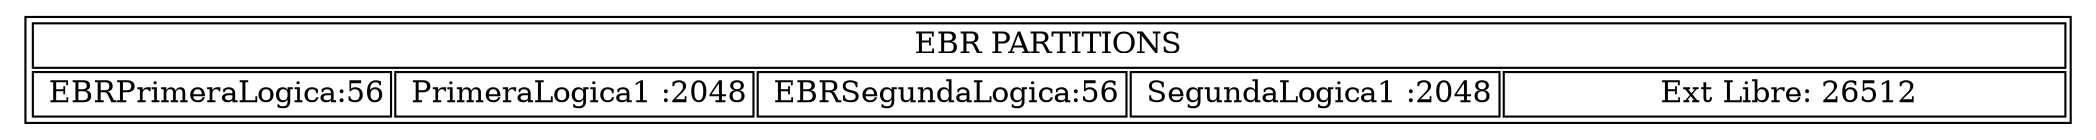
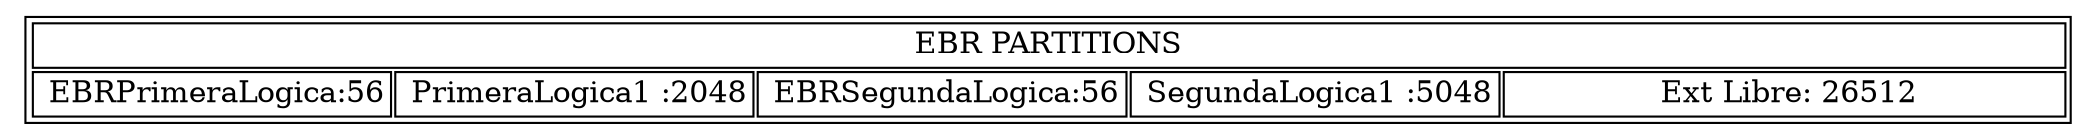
(1315, 93) -> (1315, 93)
